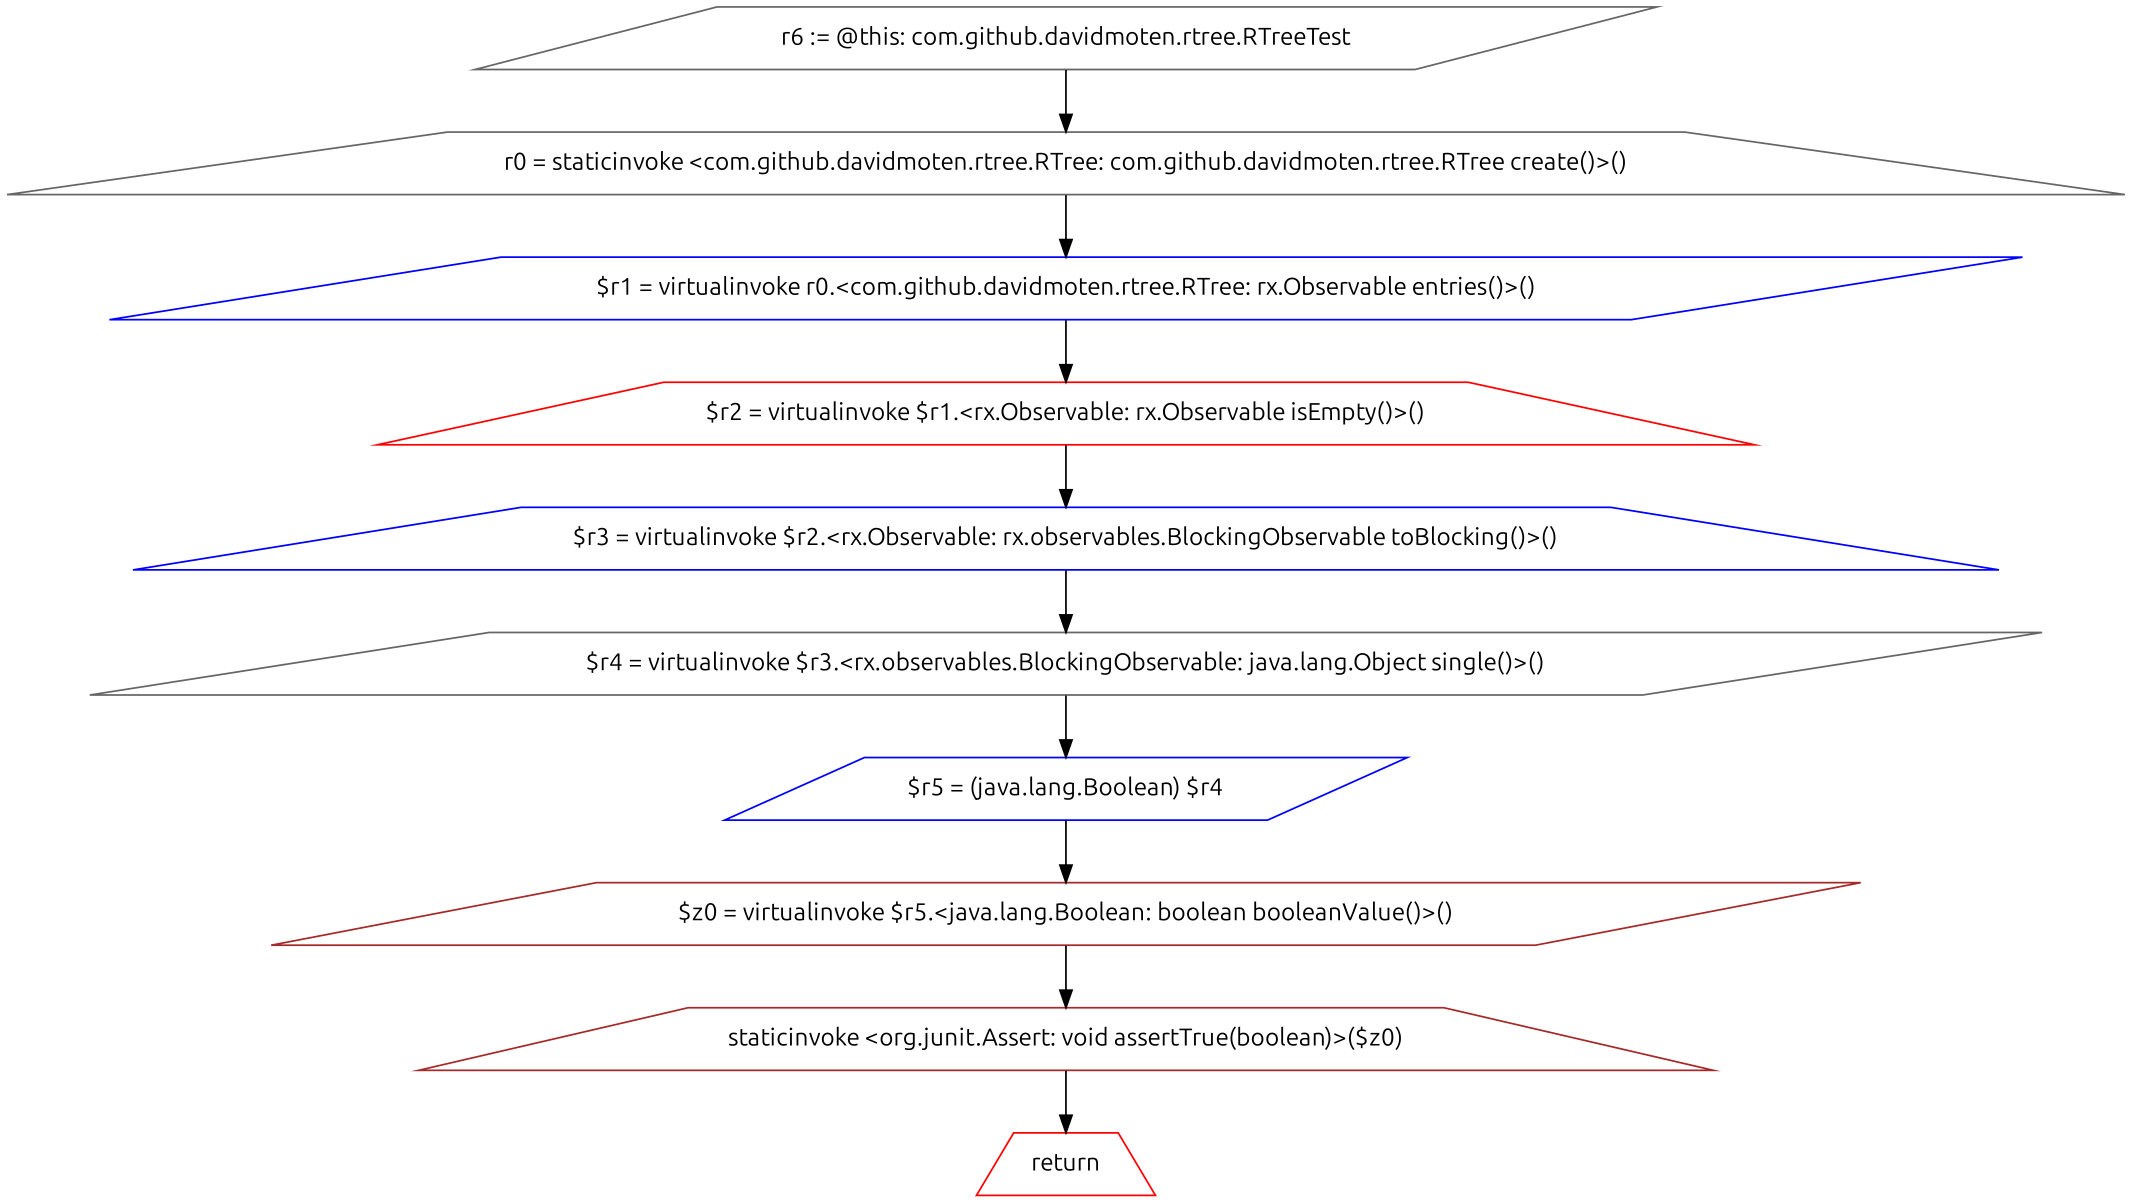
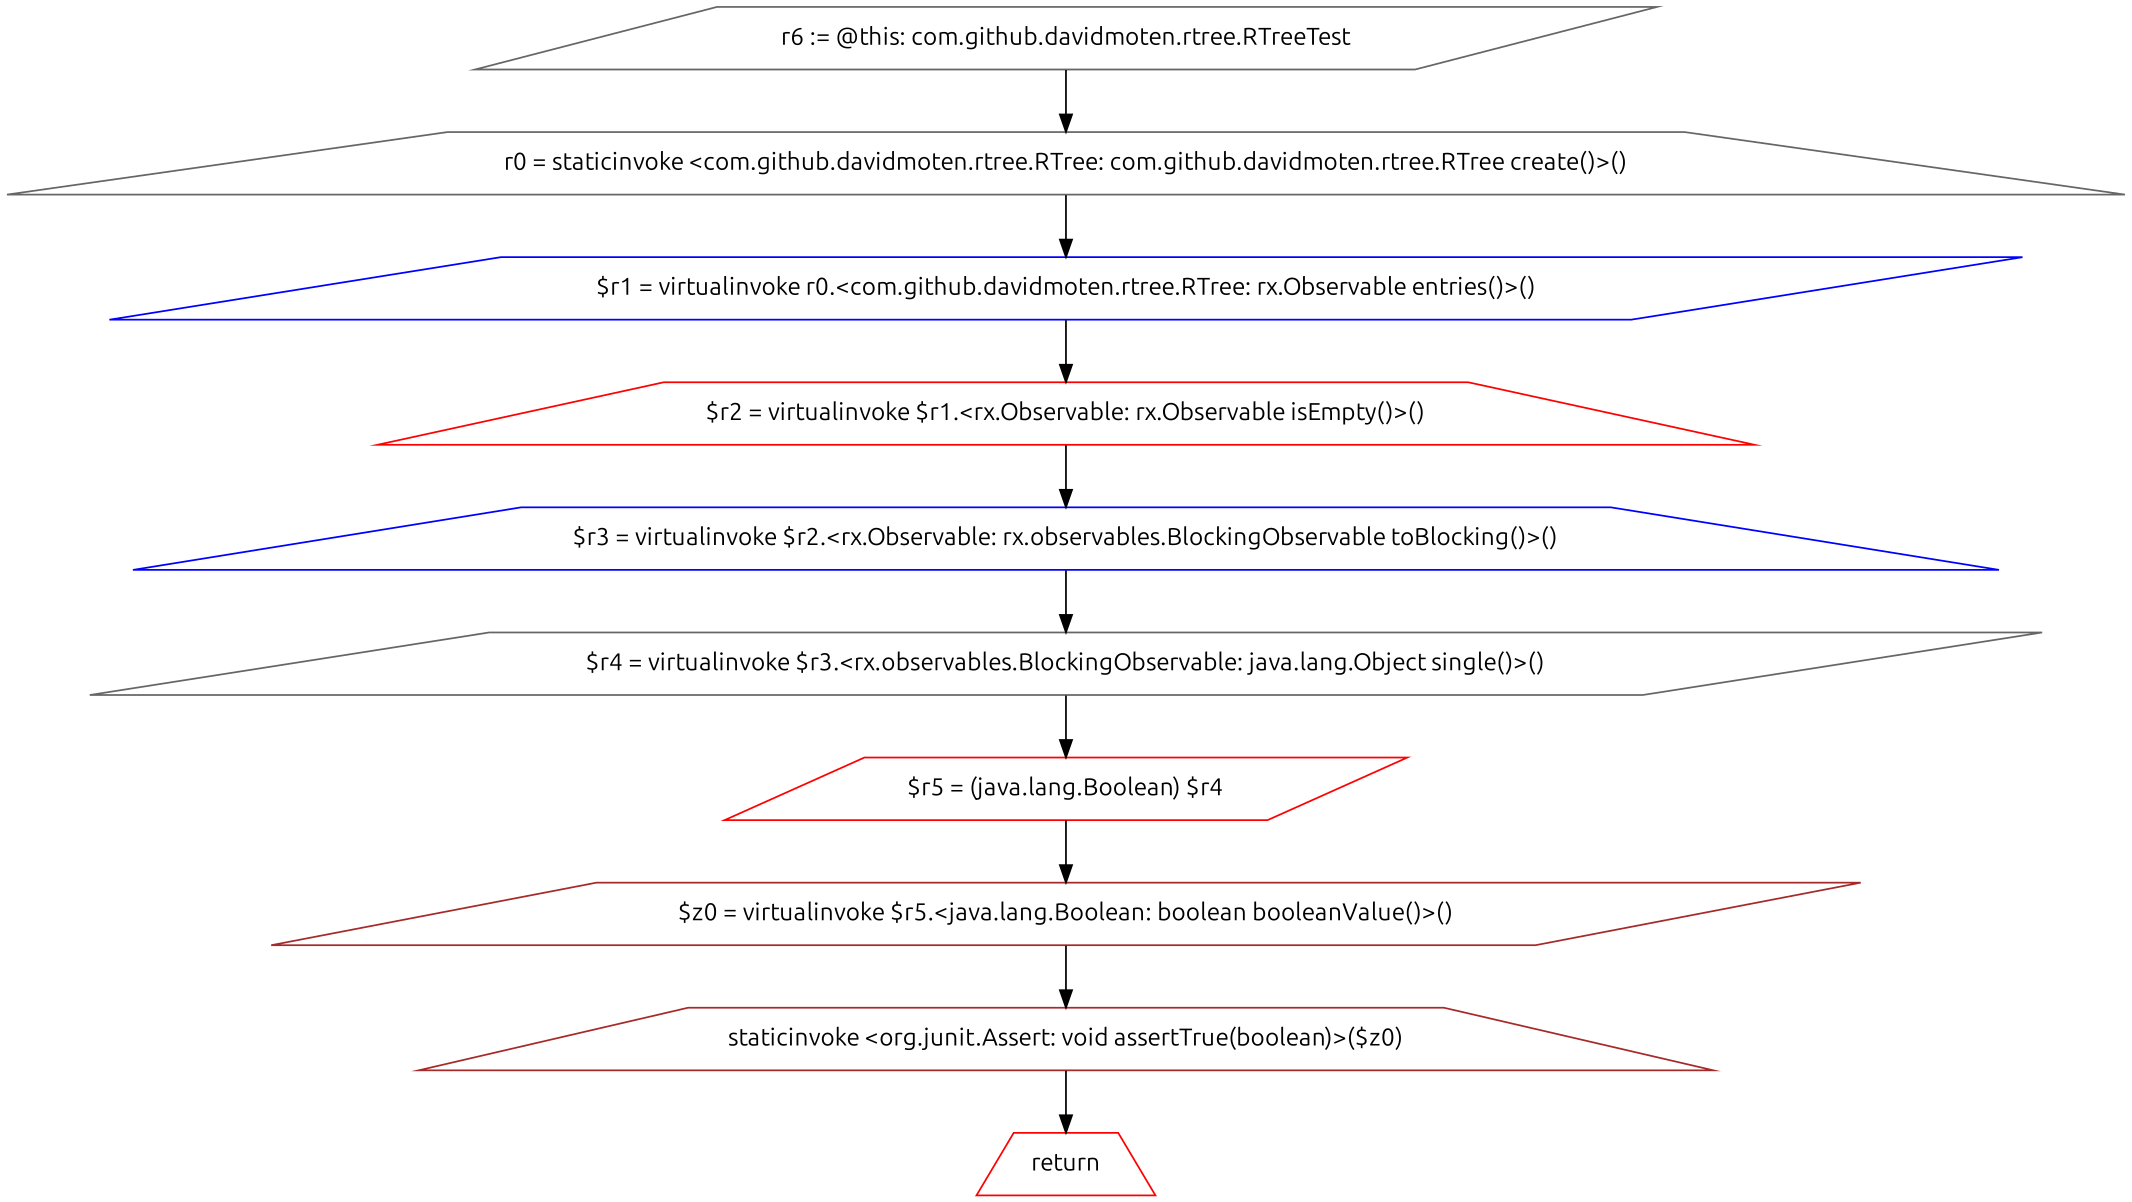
(1066, 789) -> (1066, 789)
